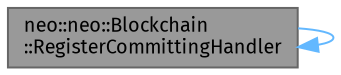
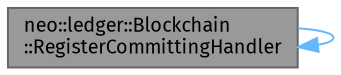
(153, 38) -> (153, 38)
